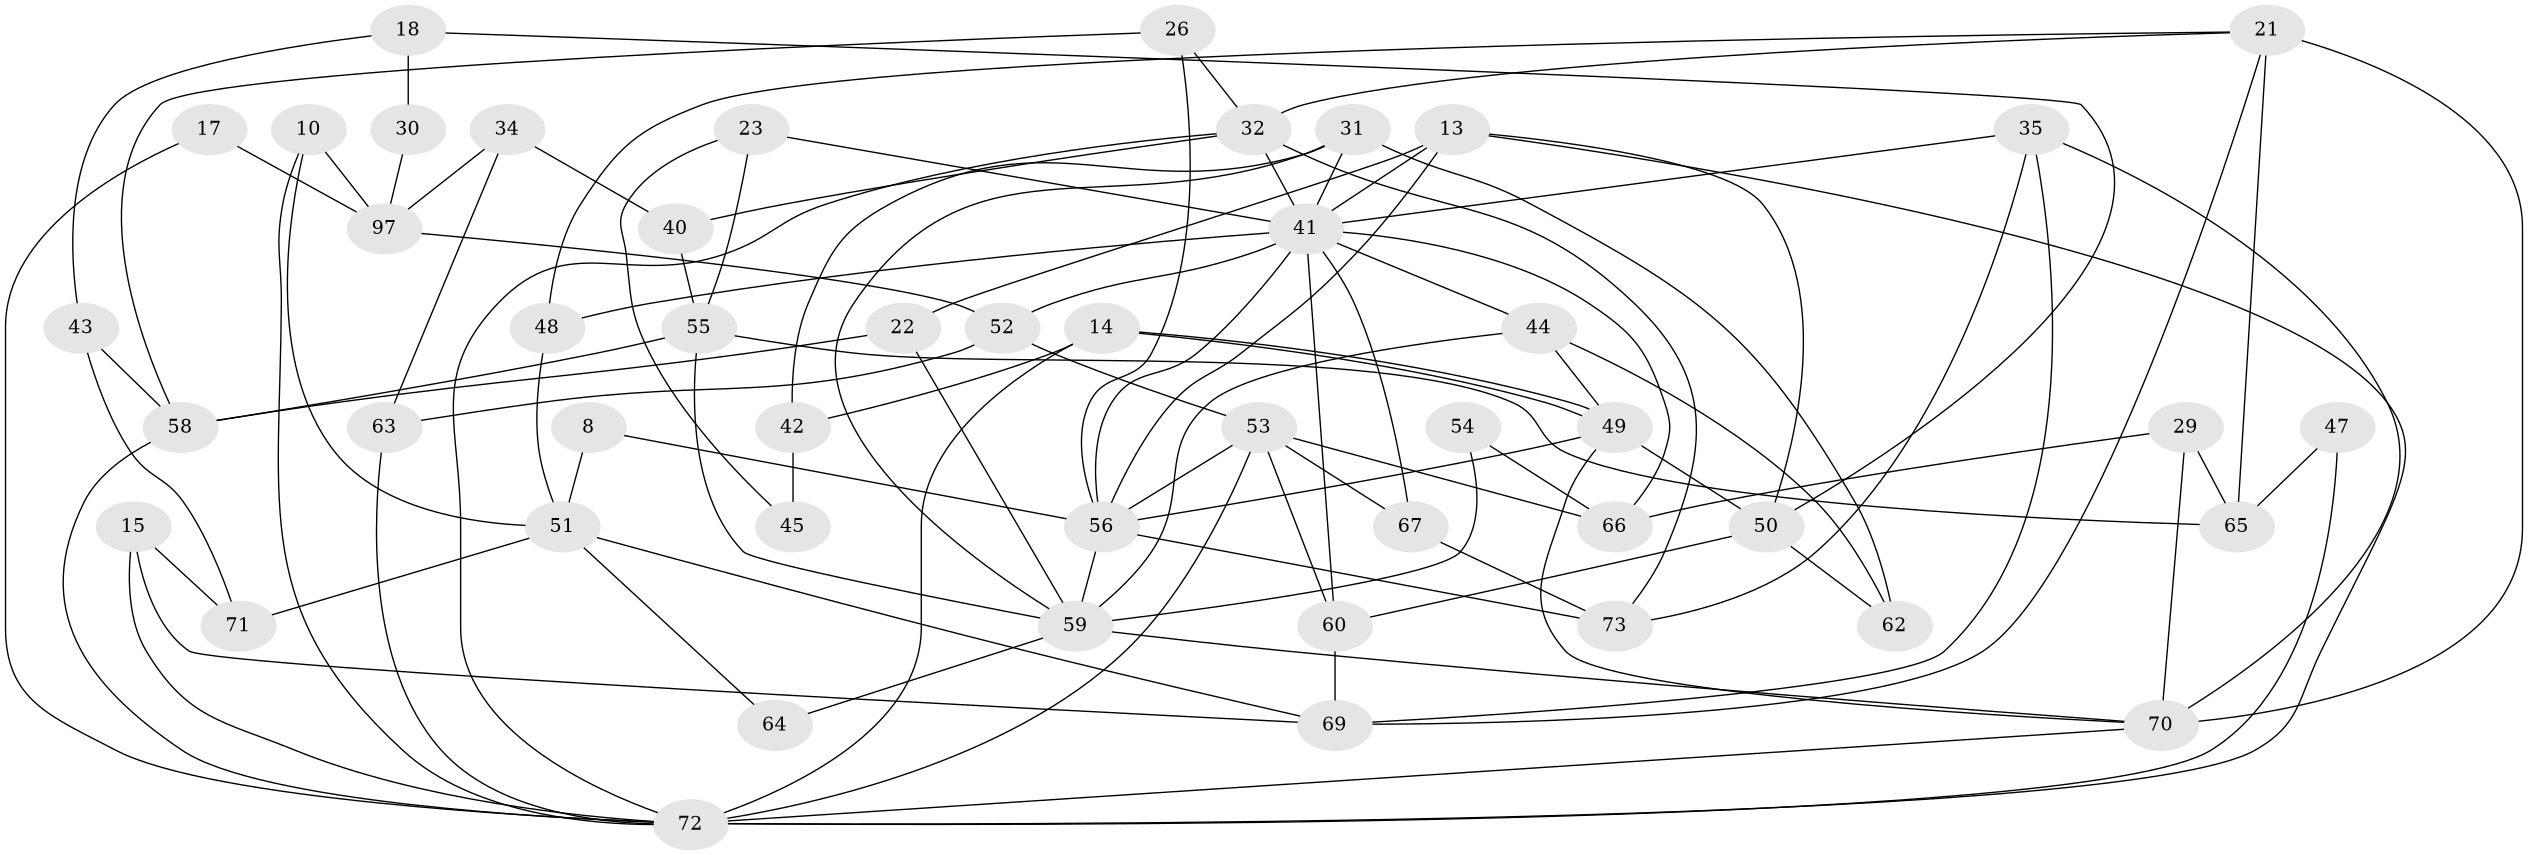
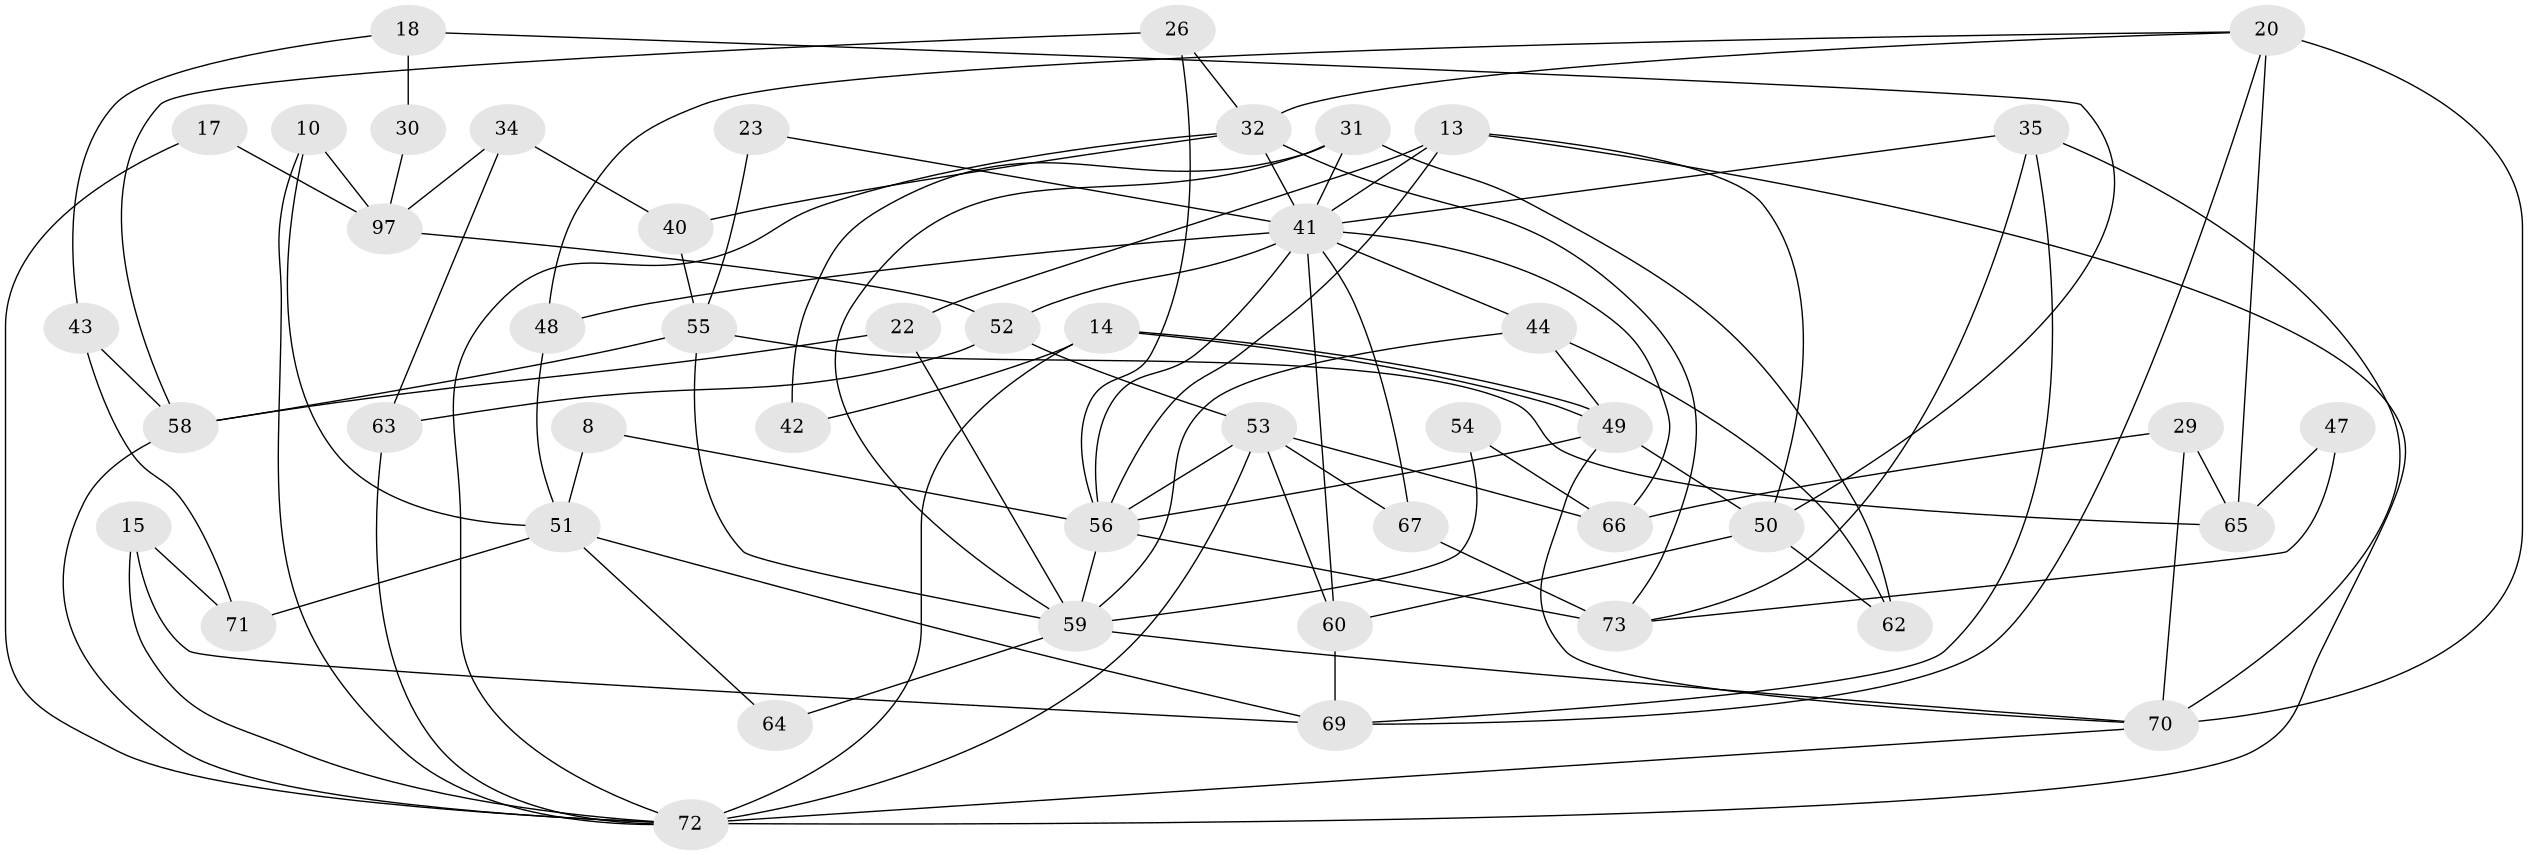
(2267, 30) -> (2267, 30)
(793, 527) -> none
(1640, 813) -> (2025, 582)
